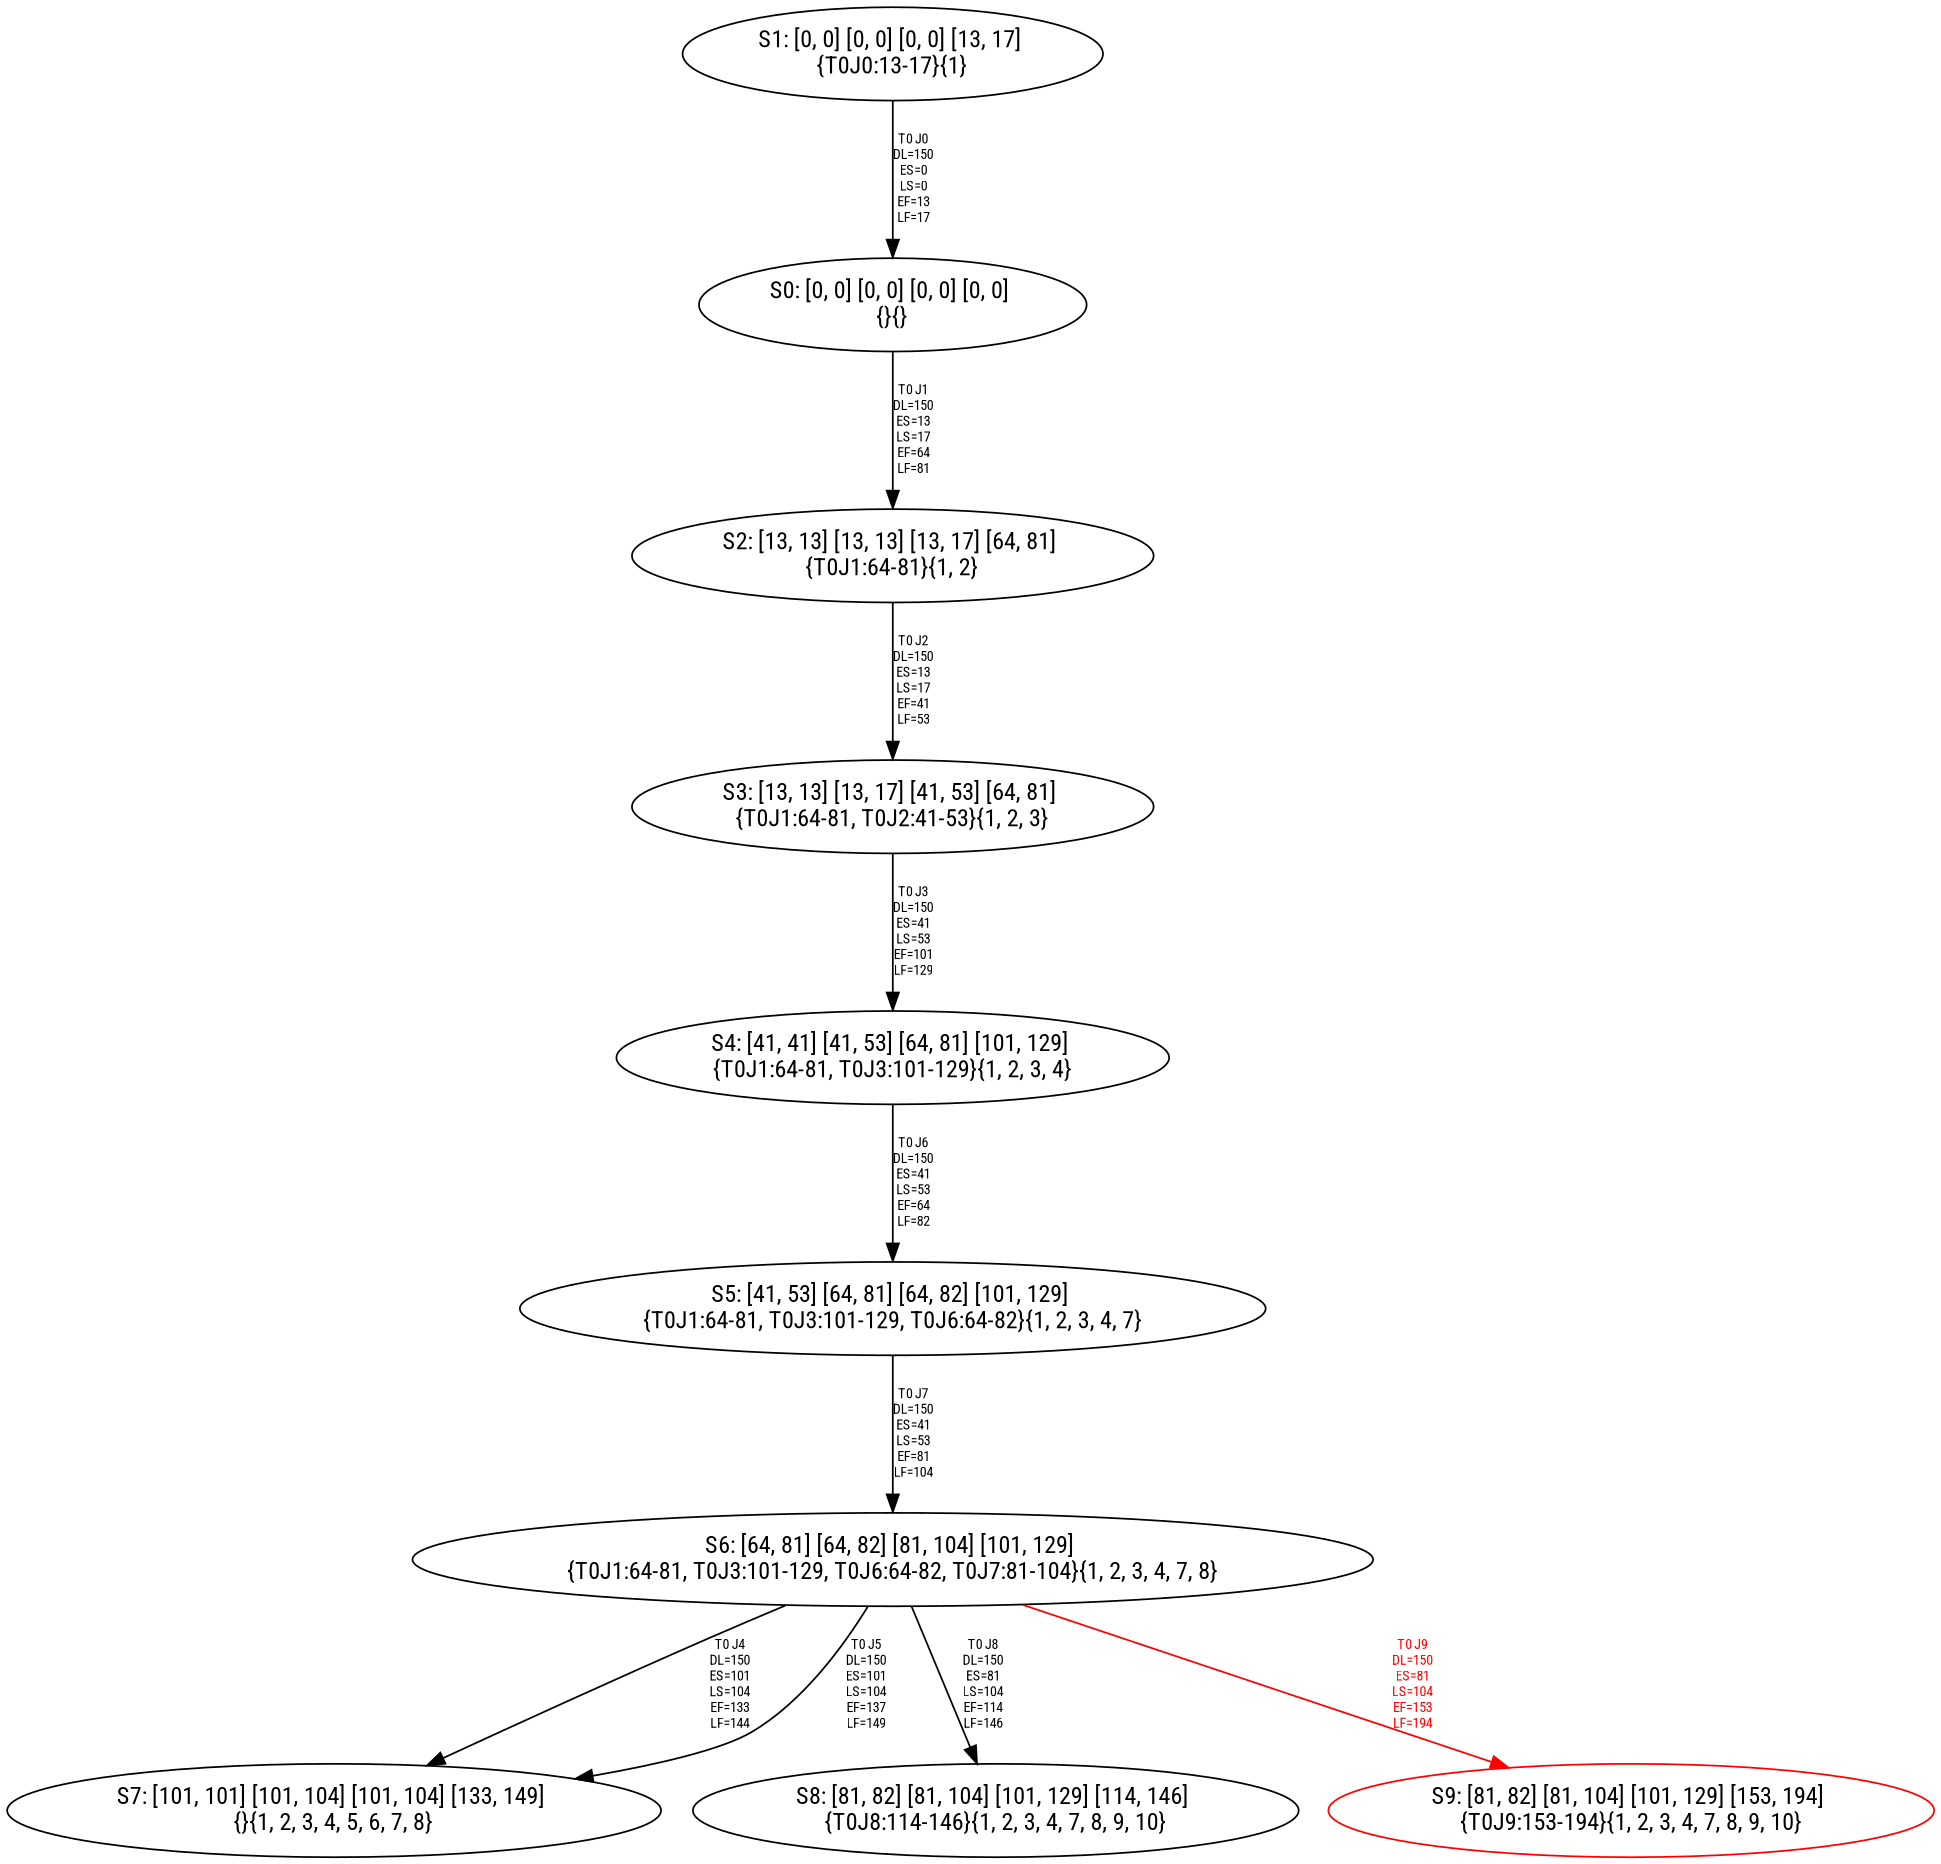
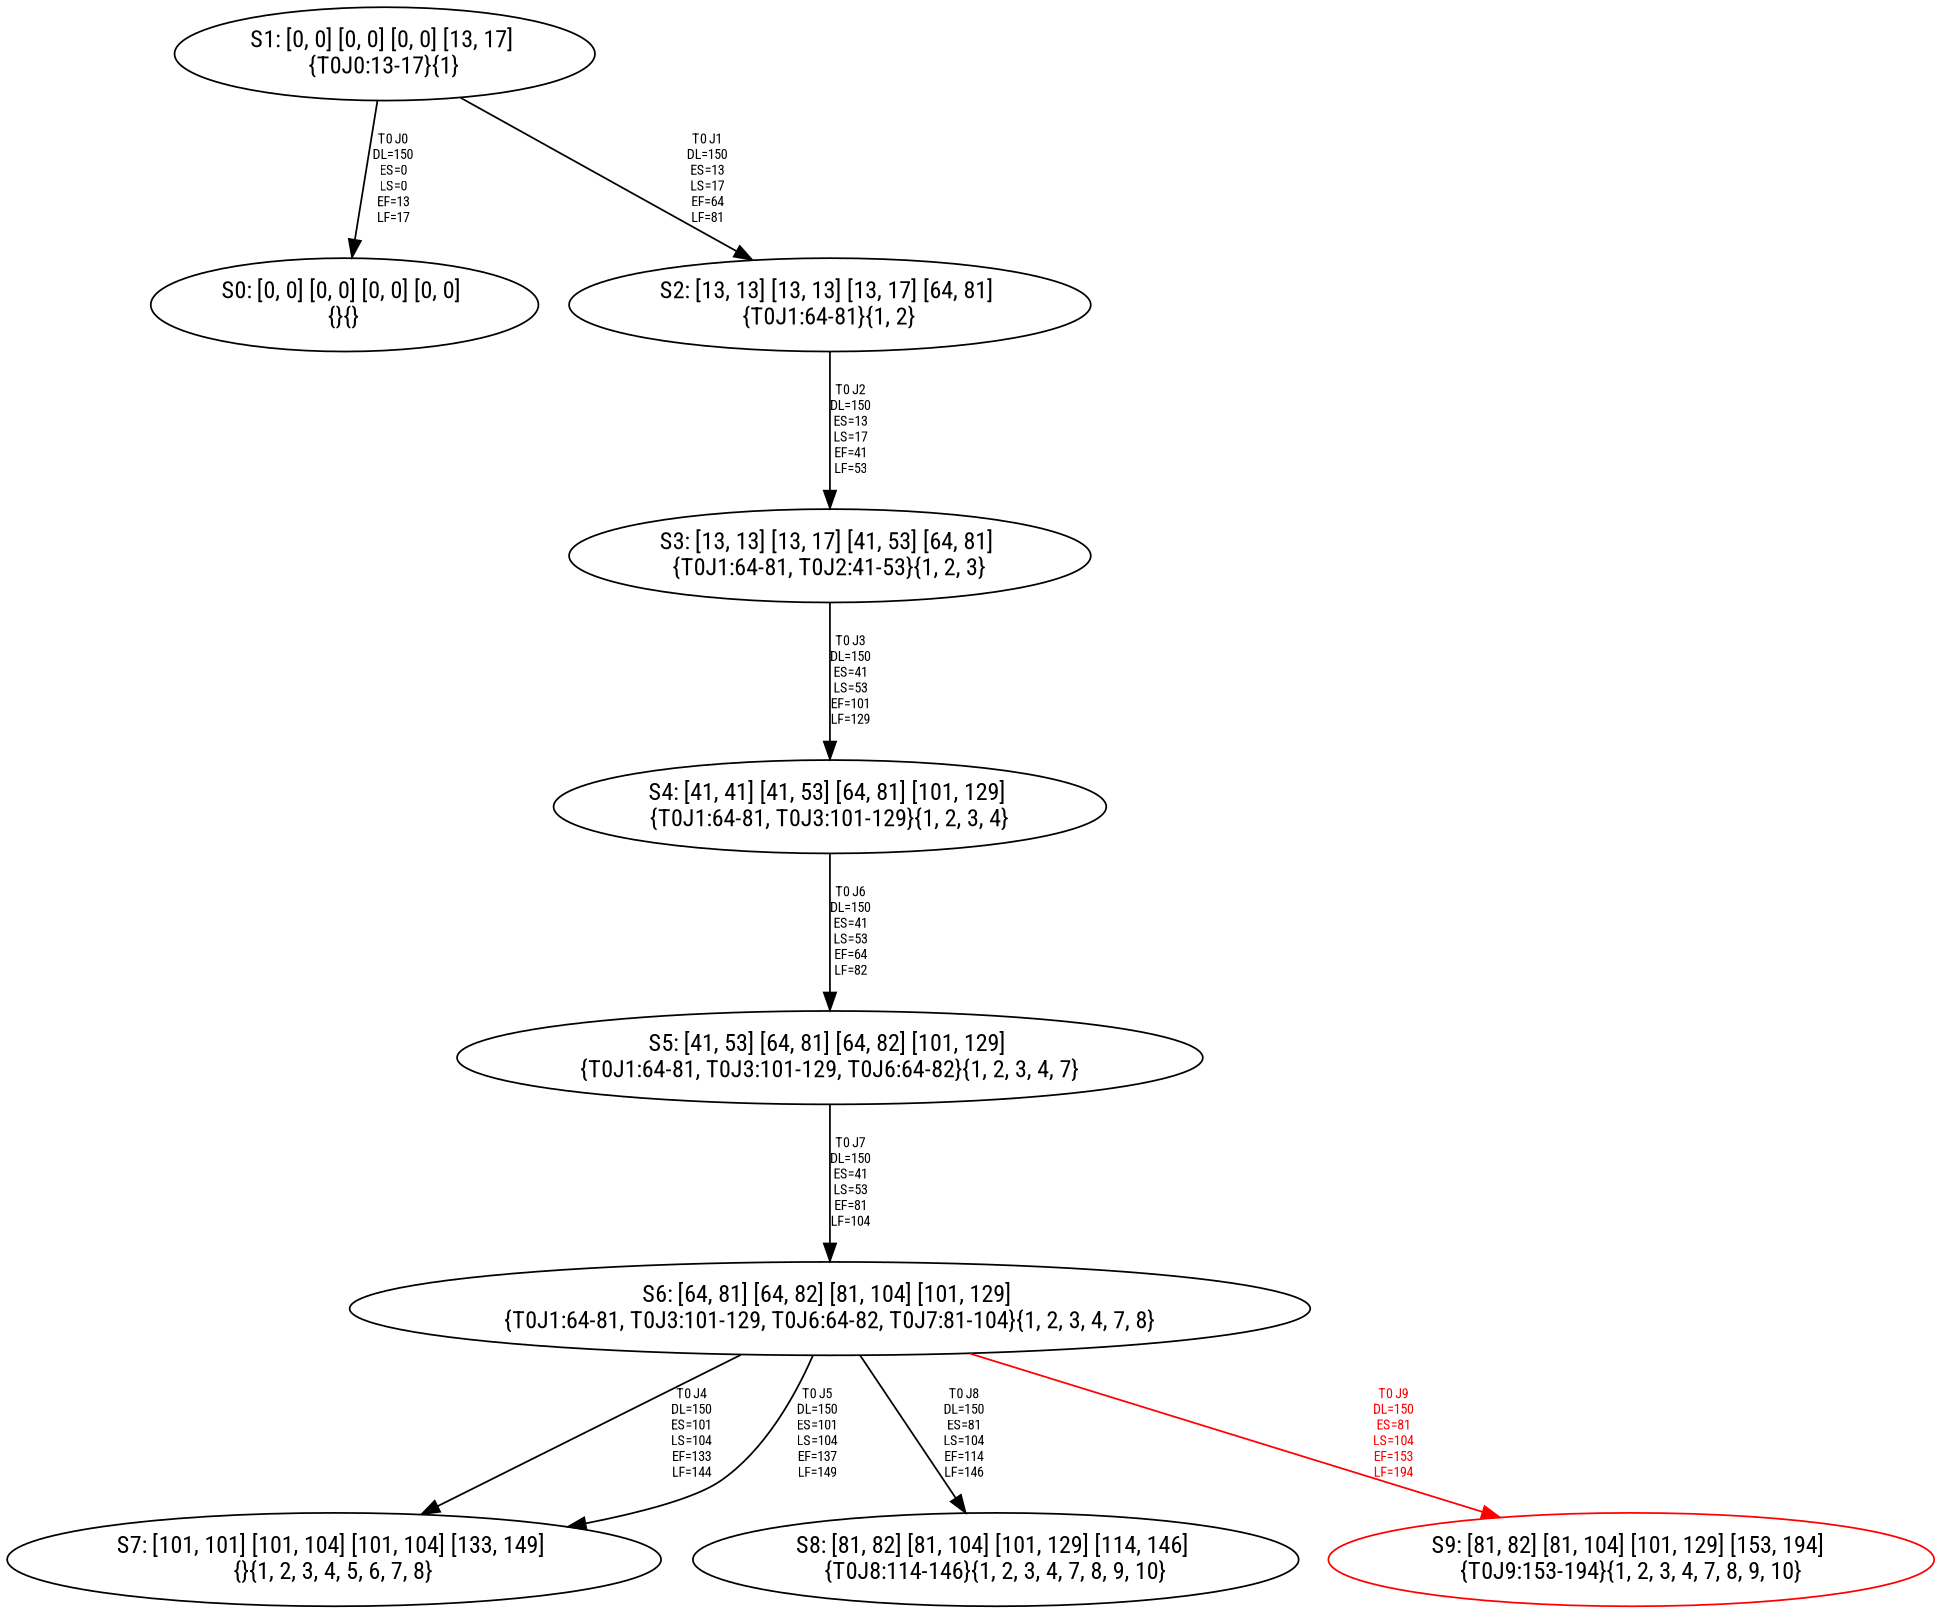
(893, 421) -> (599, 175)
